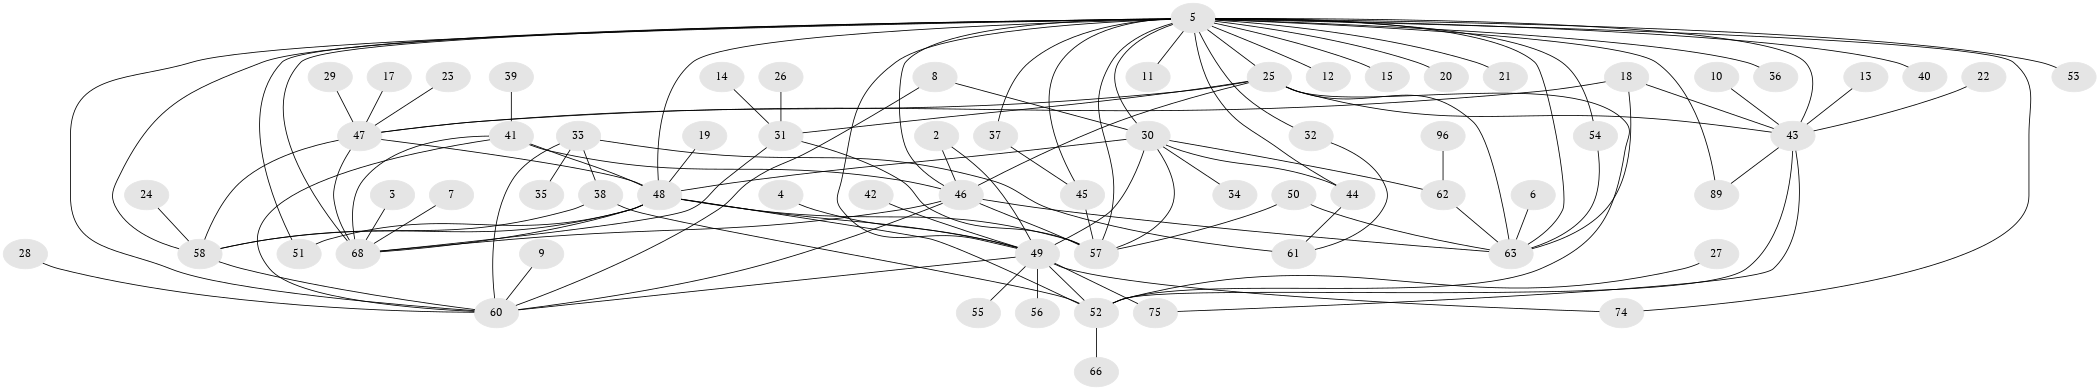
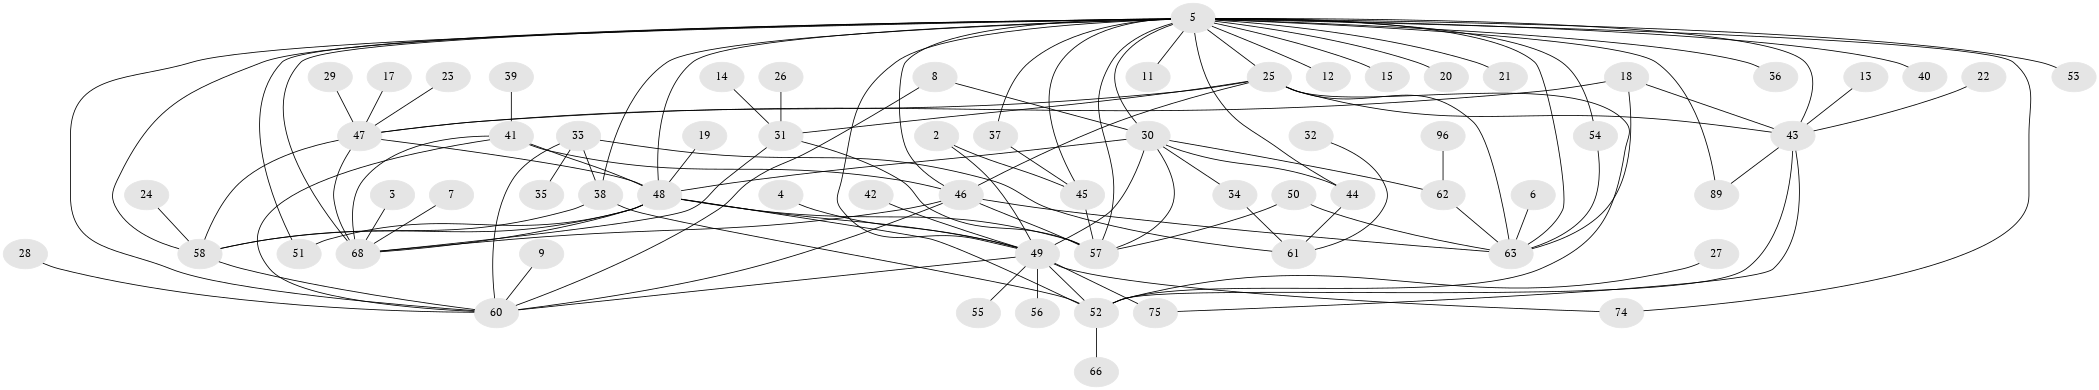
(1717, 77) -> none
(1239, 91) -> (705, 51)
(949, 165) -> (1006, 165)
none -> (1264, 224)
